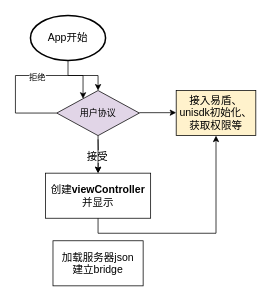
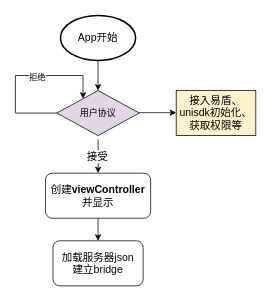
(68, 38) -> (98, 38)
(98, 136) -> none
(98, 195) -> (98, 195)
(156, 233) -> (98, 234)
(98, 263) -> (98, 263)
